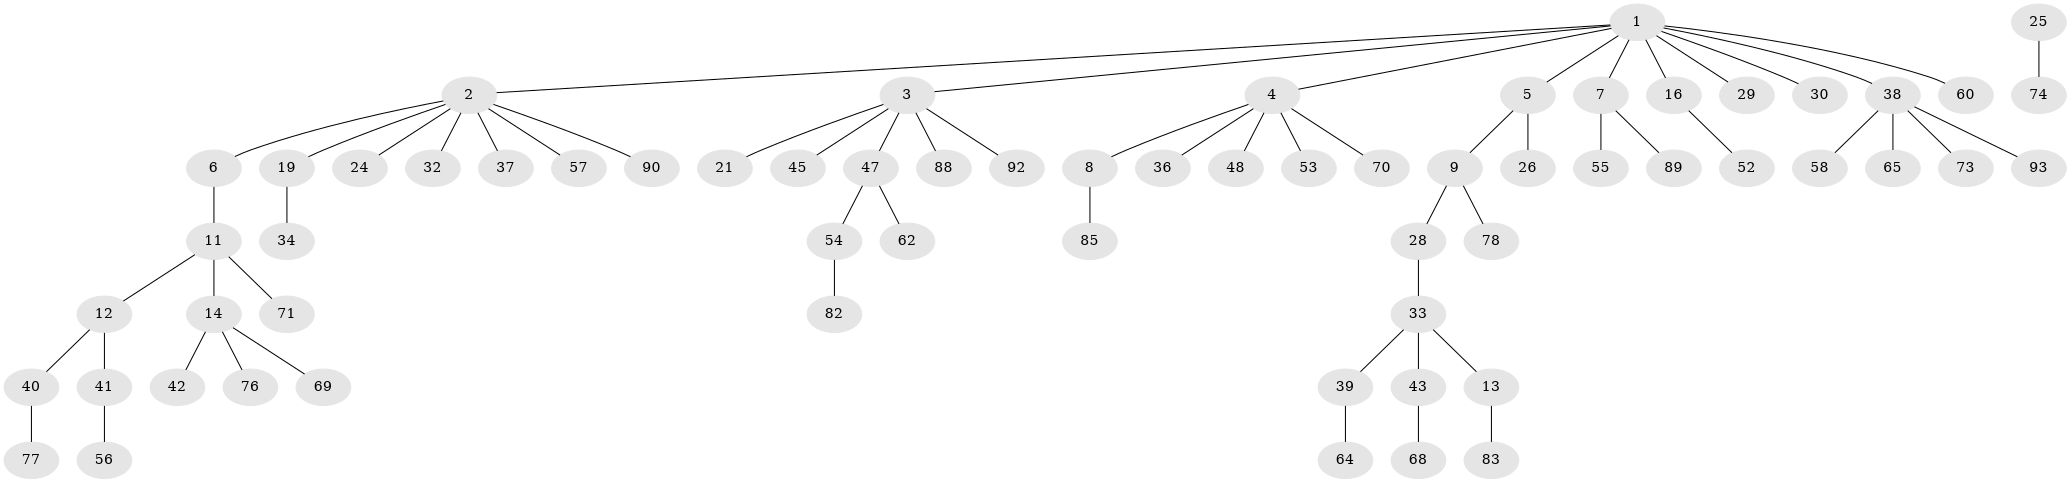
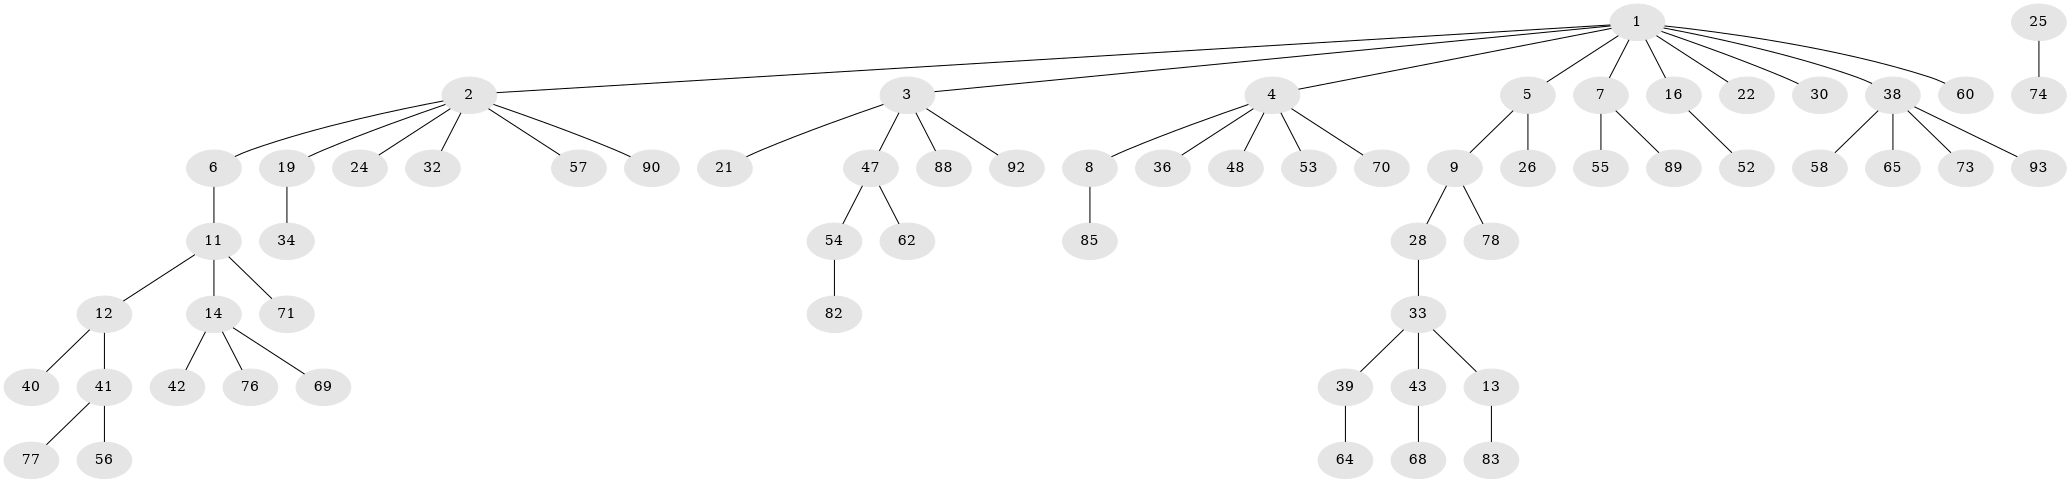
(1747, 95) -> (1747, 95)
(506, 168) -> none
(798, 168) -> none
(31, 424) -> (68, 424)
